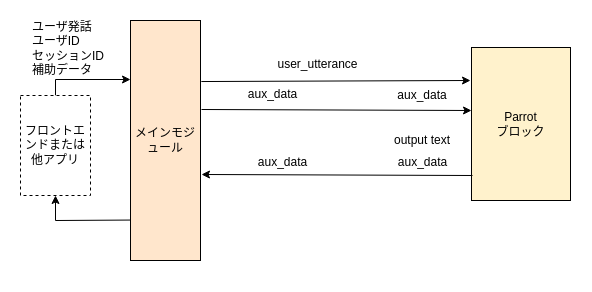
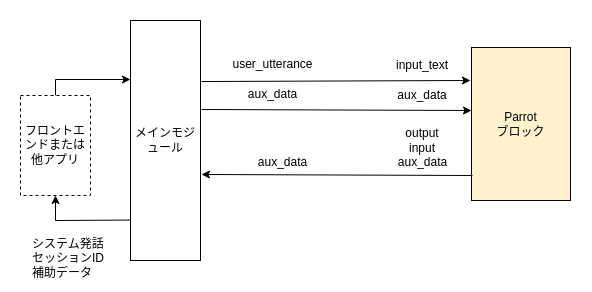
(81, 48) -> none
(318, 64) -> (273, 64)
none -> (423, 66)
(166, 141) -> (166, 141)
(423, 141) -> (423, 141)
none -> (81, 258)
